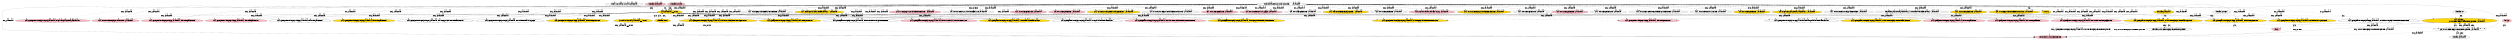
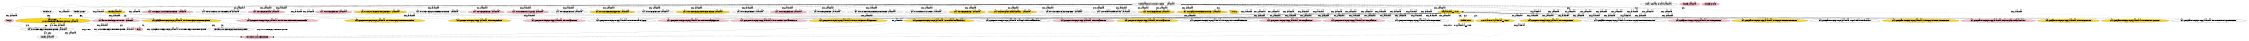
(974, 8) -> (239, 8)
(767, 12) -> none
(819, 12) -> none
(1432, 12) -> none
(1658, 12) -> (875, 12)
(1912, 12) -> (1114, 12)
(2460, 29) -> (47, 29)
